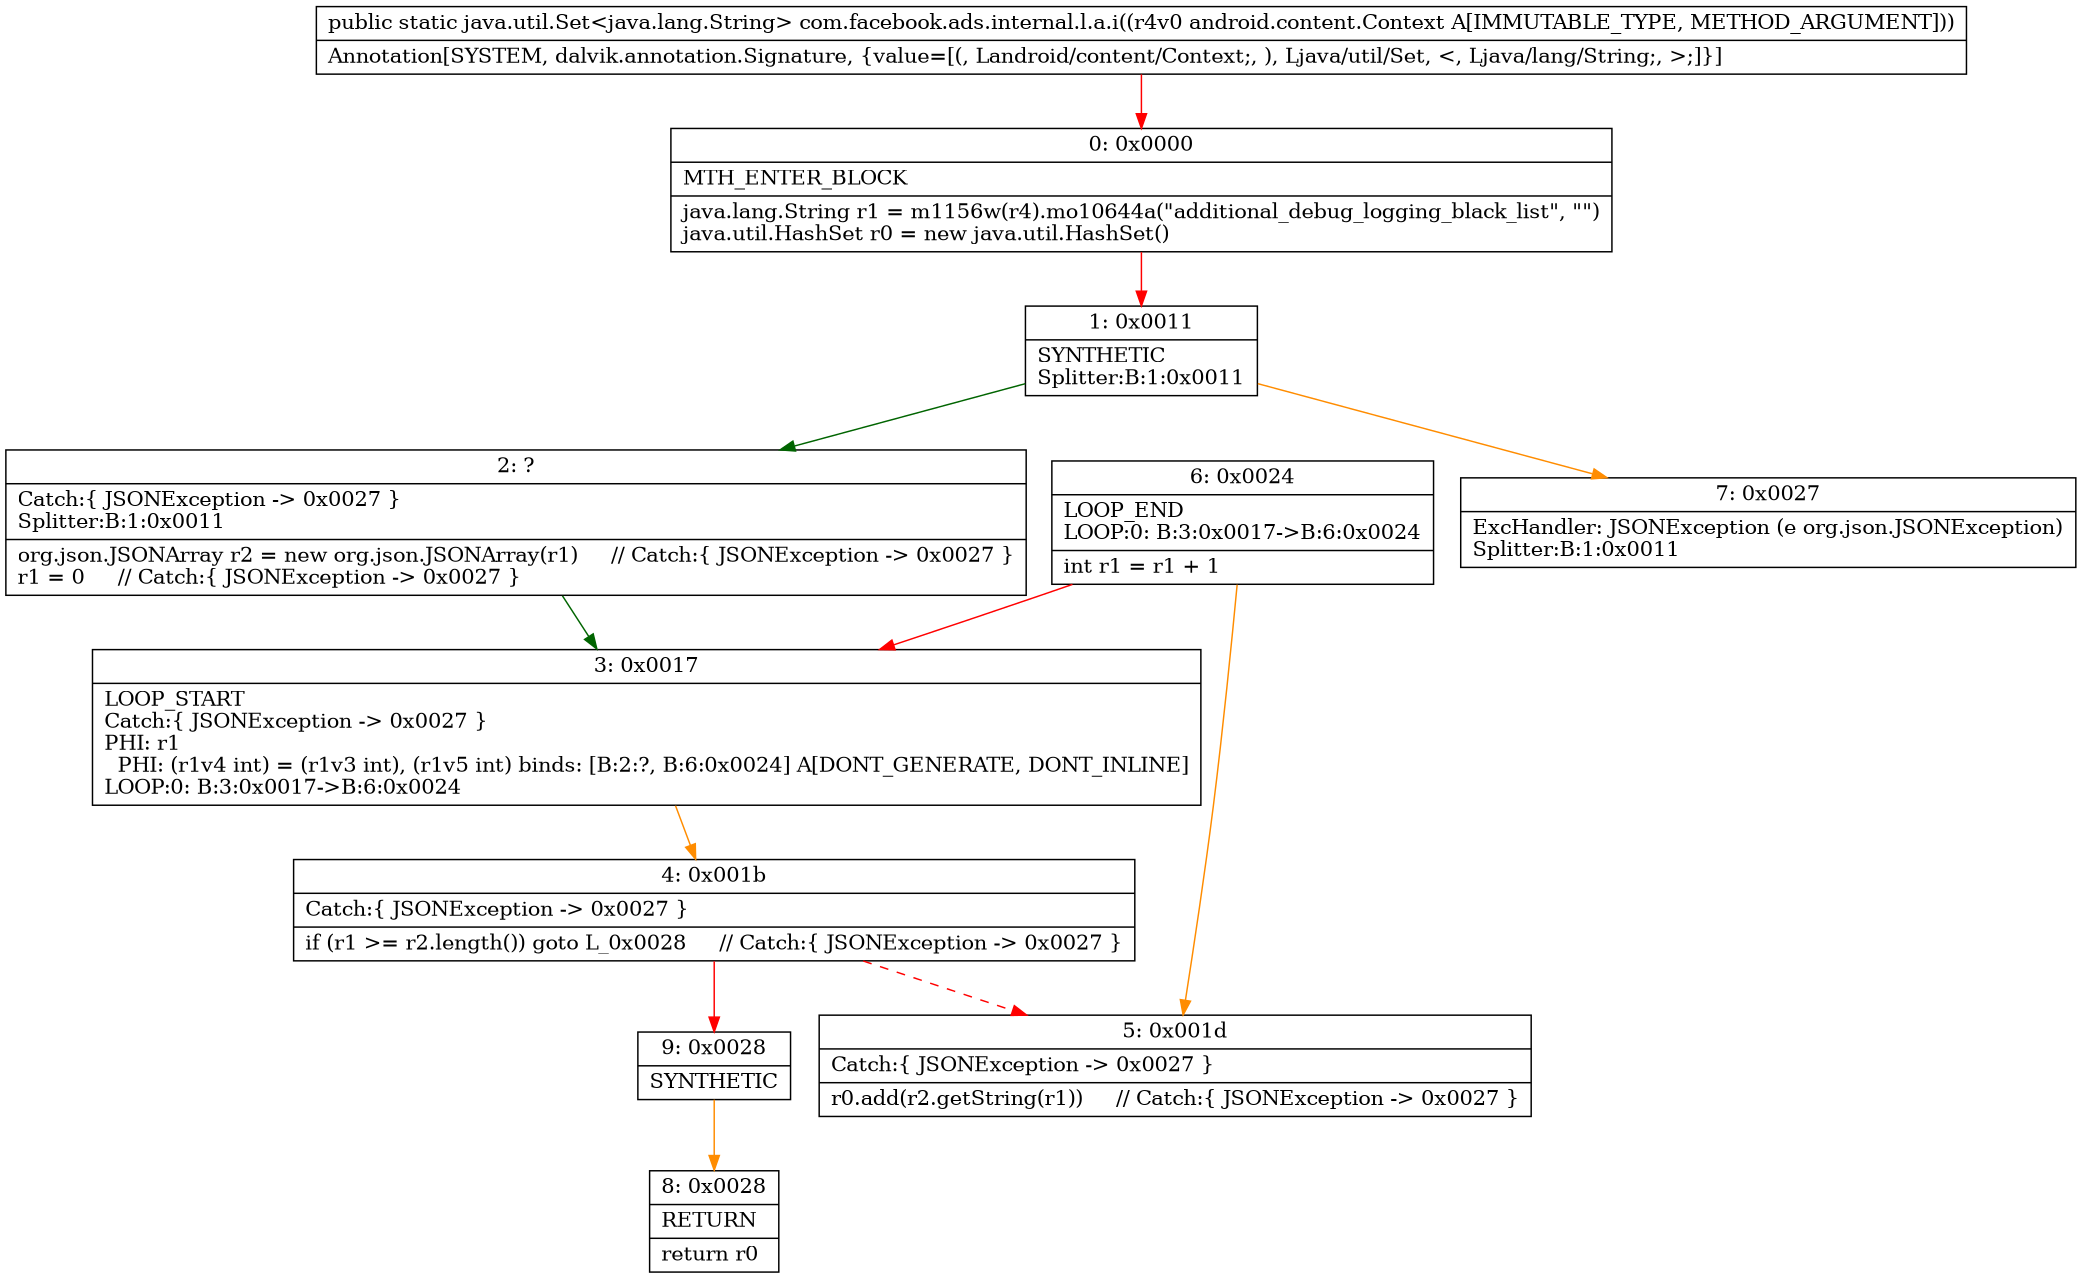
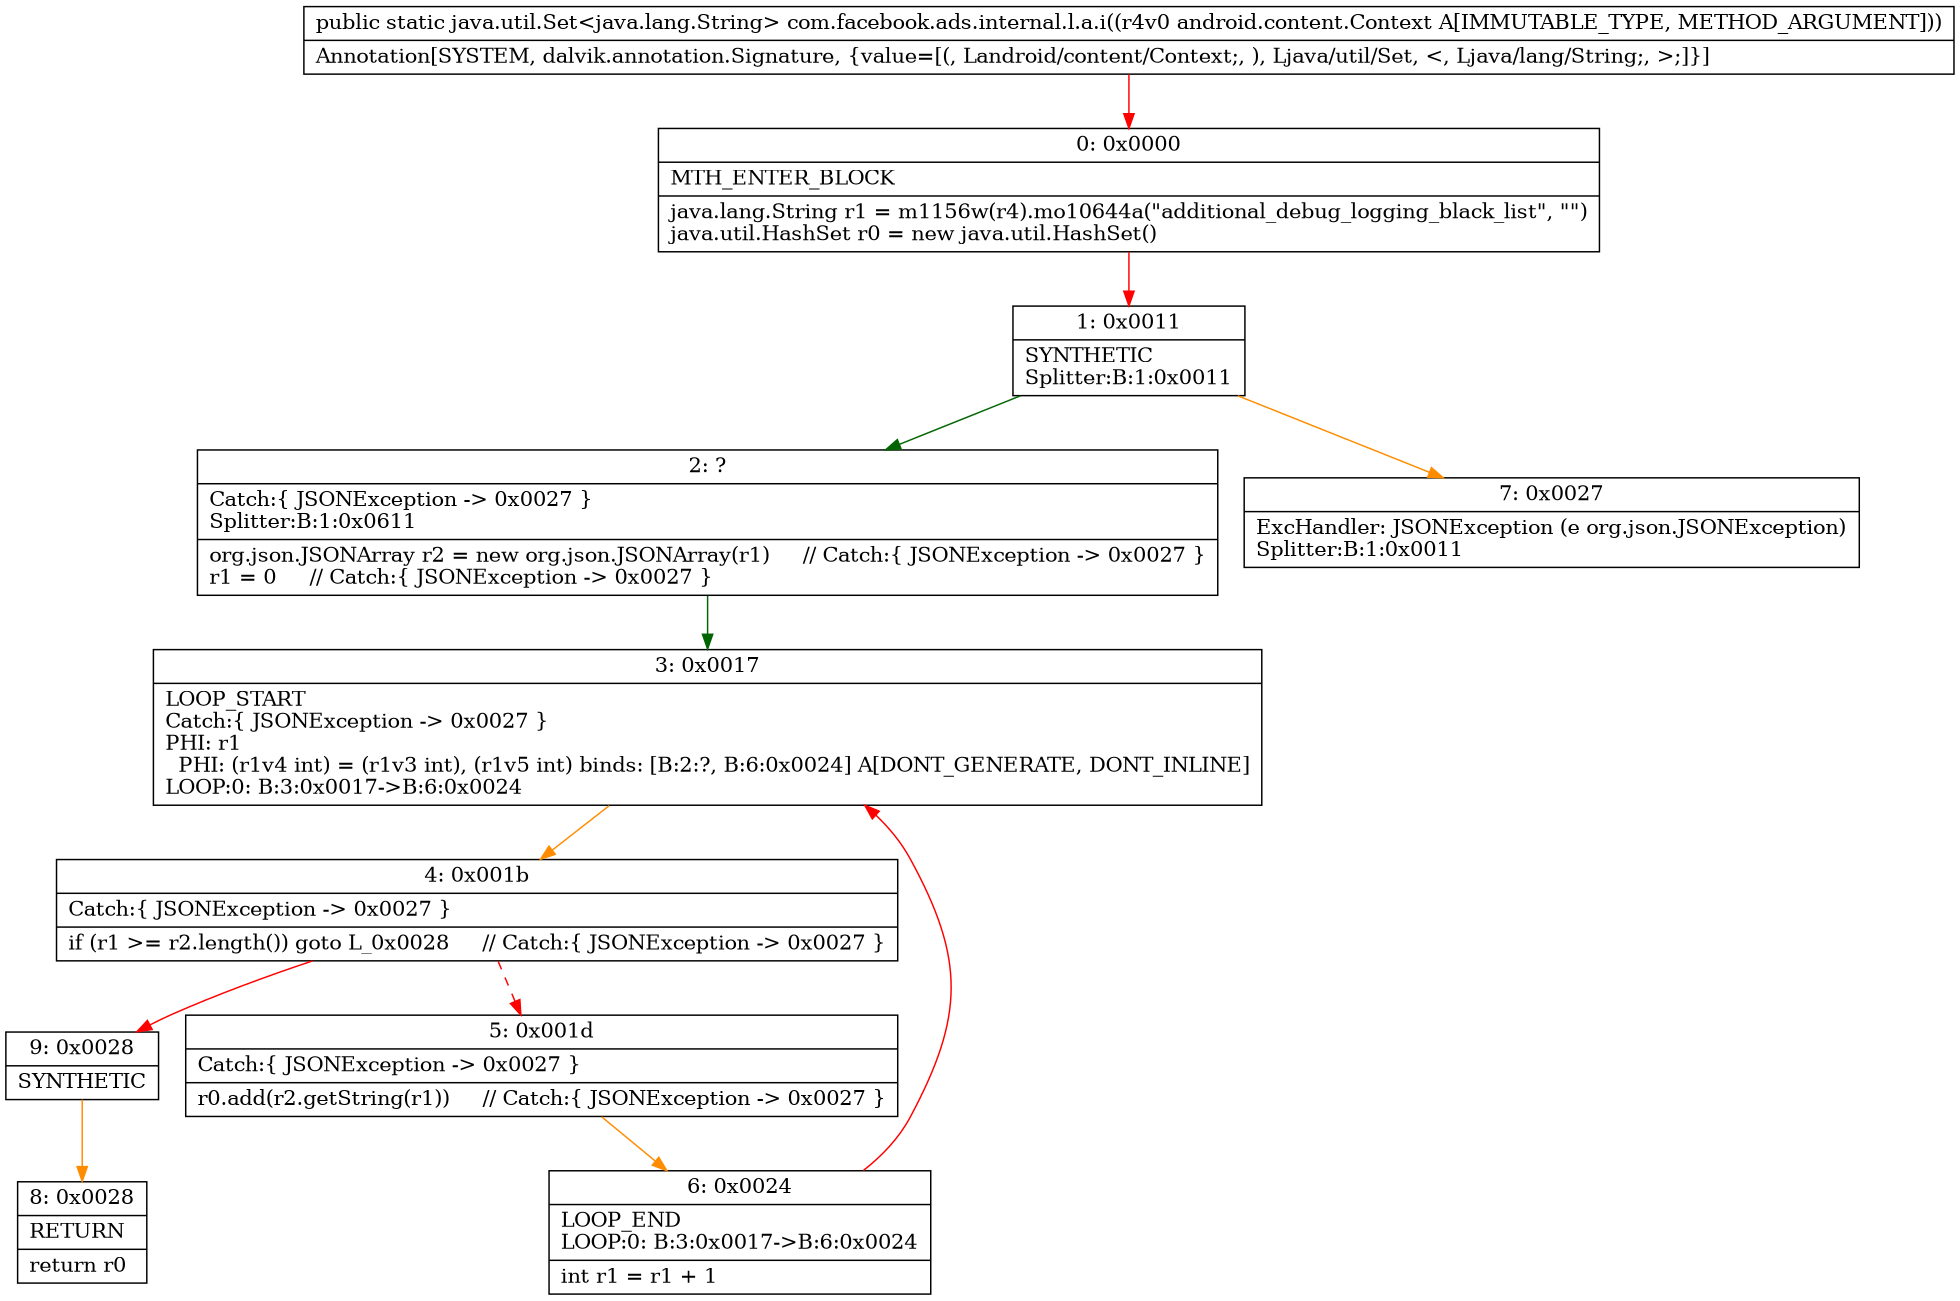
(122, 522) -> (313, 522)
(1215, 793) -> (628, 1139)
